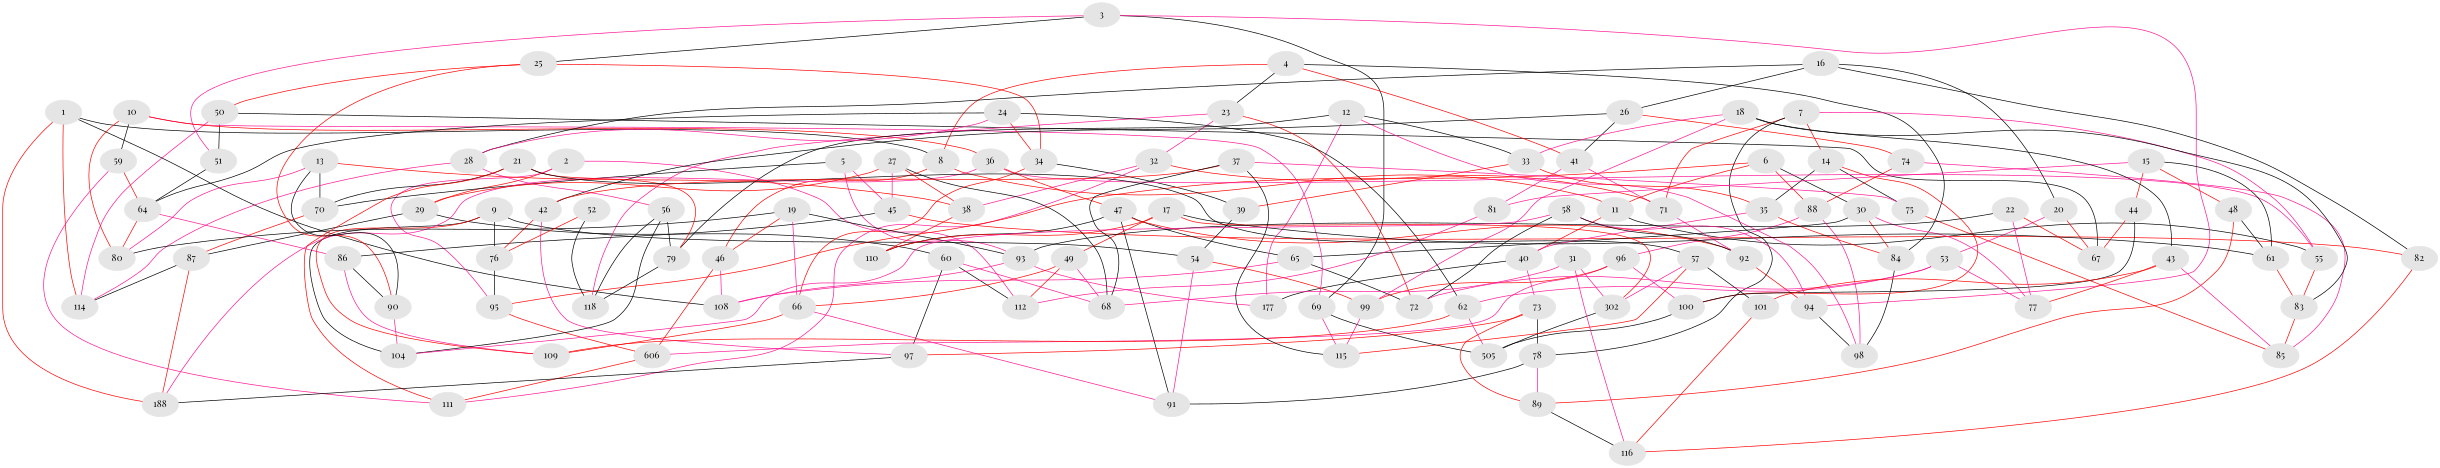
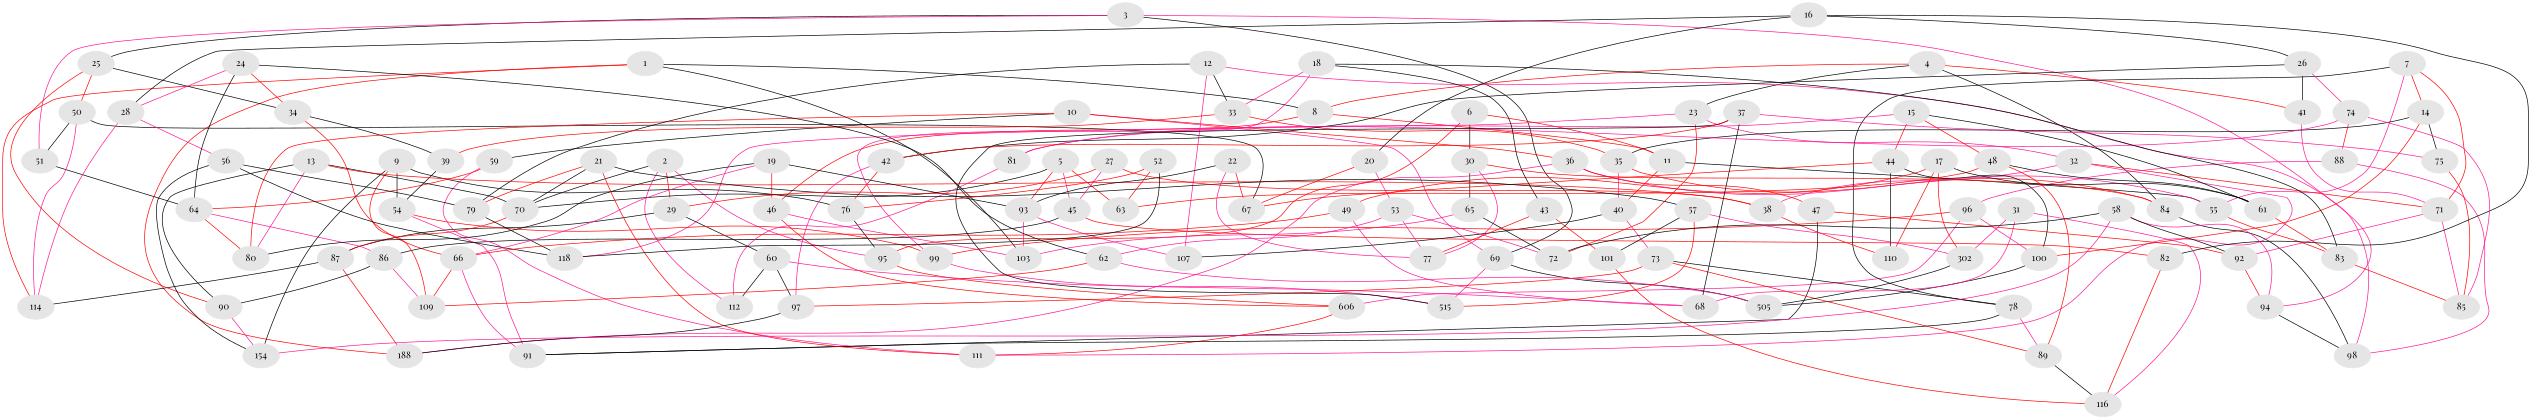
(819, 71) -> (203, 90)
(1768, 132) -> (2327, 88)
(1789, 185) -> none
none -> (577, 188)
(1525, 190) -> (1682, 137)
(1031, 201) -> none
none -> (1121, 210)
(868, 222) -> (1042, 185)
(995, 234) -> (1891, 210)
(1219, 243) -> none
(1045, 283) -> none
(722, 307) -> (1023, 258)
(1268, 307) -> (1184, 258)
(2226, 307) -> (2451, 258)
(398, 356) -> (261, 356)
(1341, 356) -> (1445, 307)
